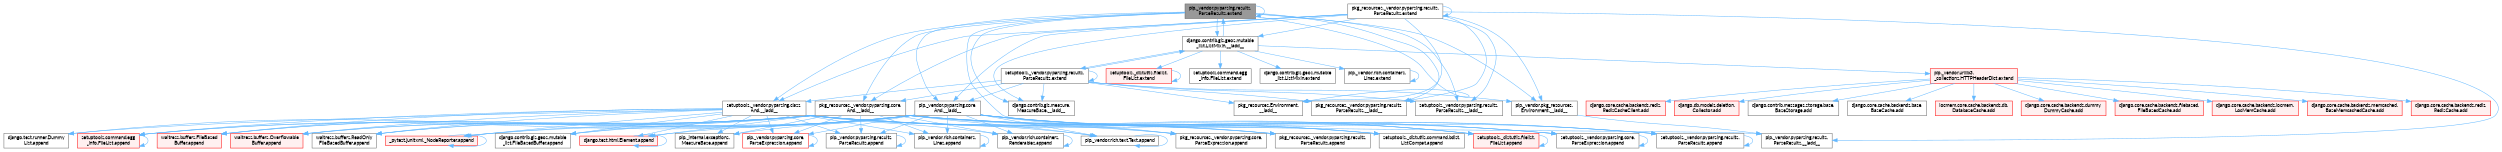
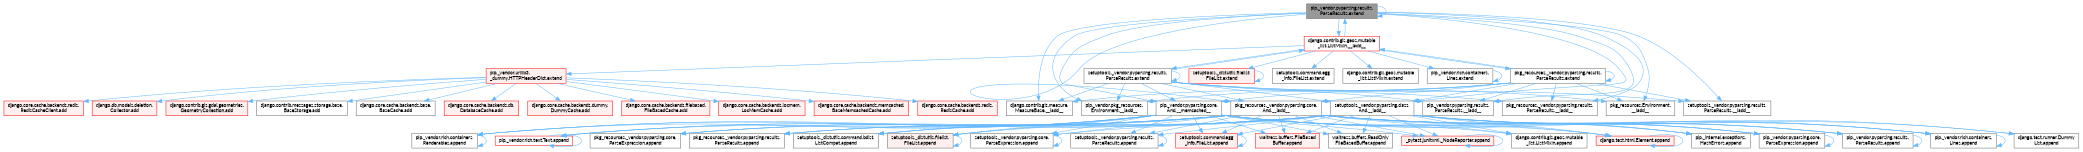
(1220, 44) -> (1342, 44)
none -> (1443, 59)
(1974, 76) -> (526, 76)
none -> (207, 108)
(948, 108) -> (1189, 108)
(1974, 108) -> (481, 108)
(1667, 125) -> (1295, 91)
(267, 141) -> none
(533, 141) -> (1549, 141)
(705, 141) -> (1721, 141)
(776, 141) -> (1792, 141)
(1120, 141) -> (534, 141)
(1506, 141) -> (920, 141)
